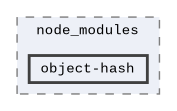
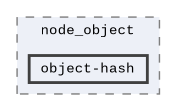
(88, 31) -> (88, 31)
